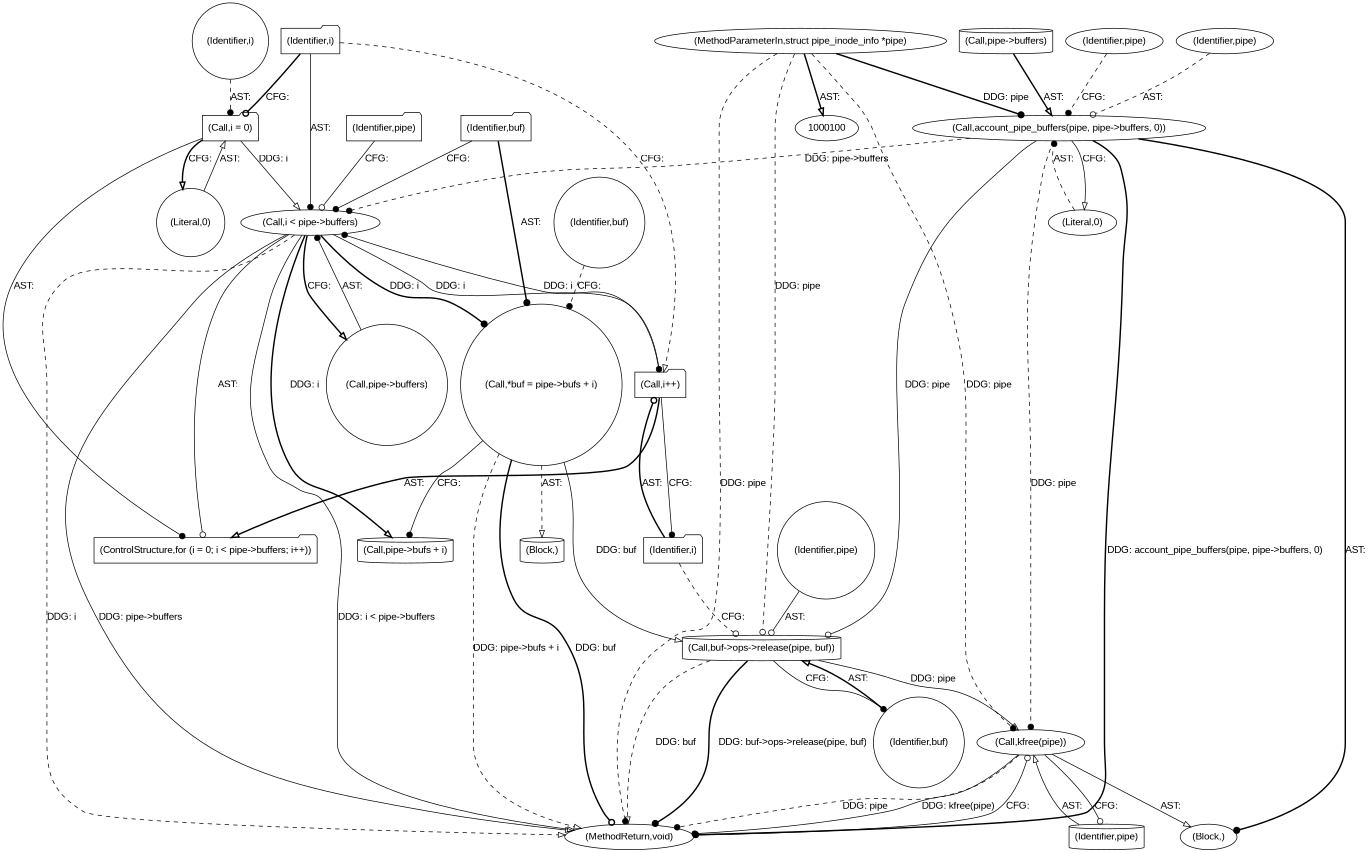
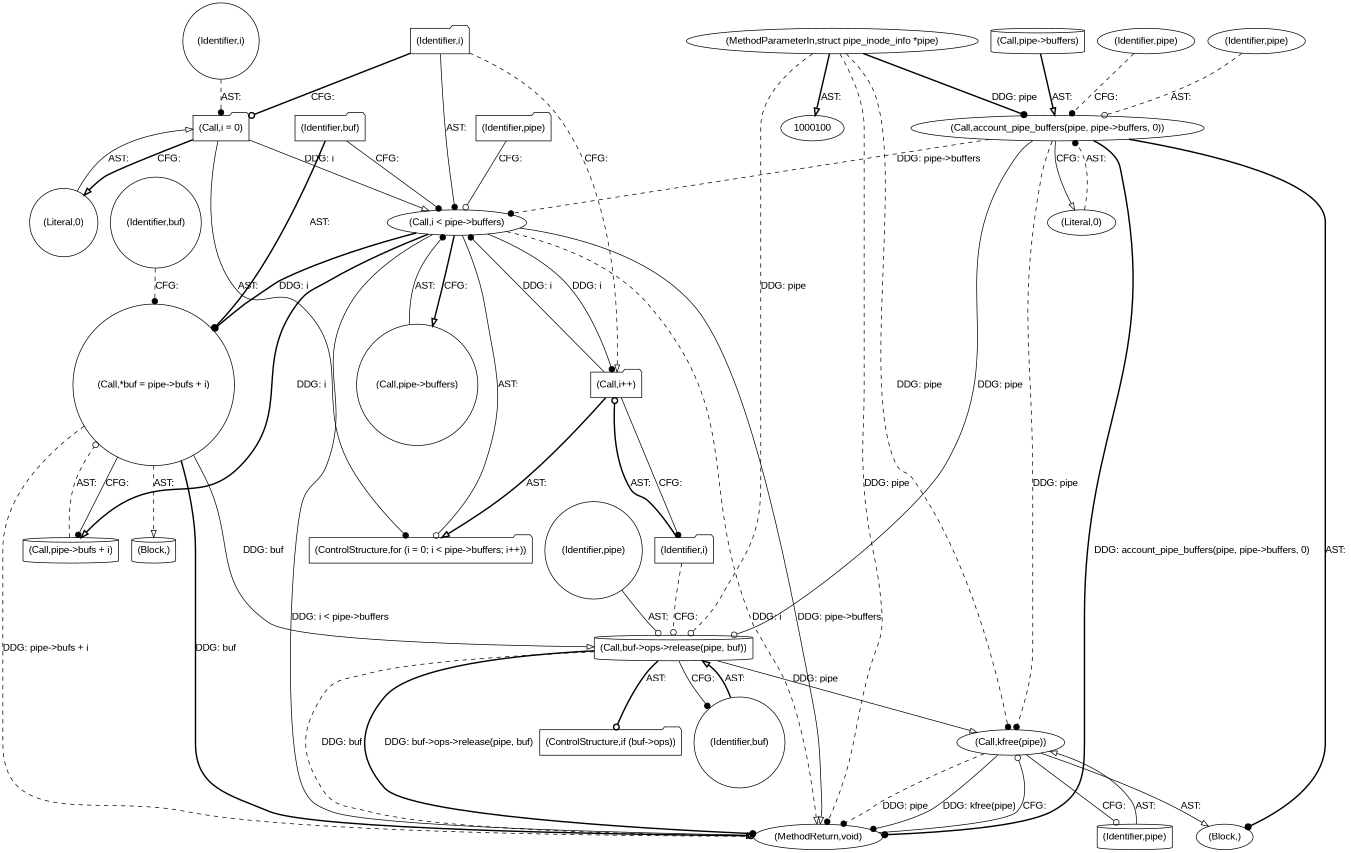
none -> (73, 490)
none -> (611, 742)
